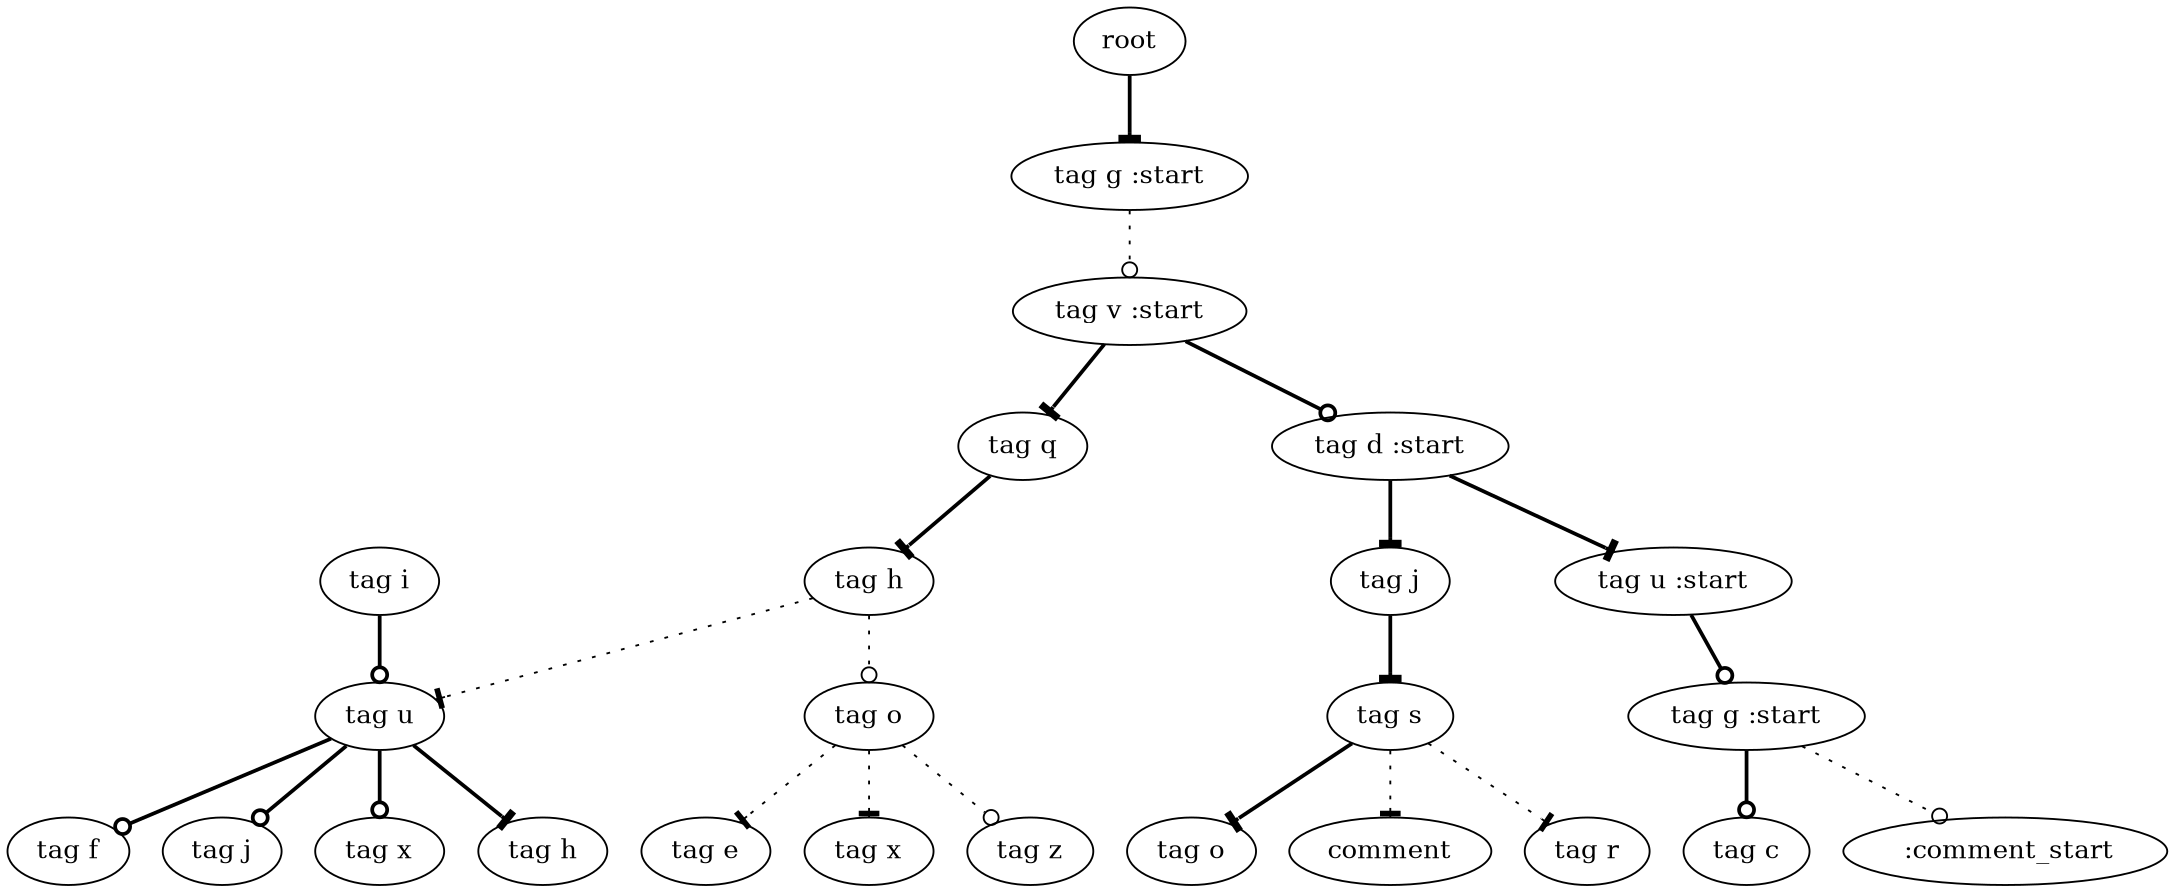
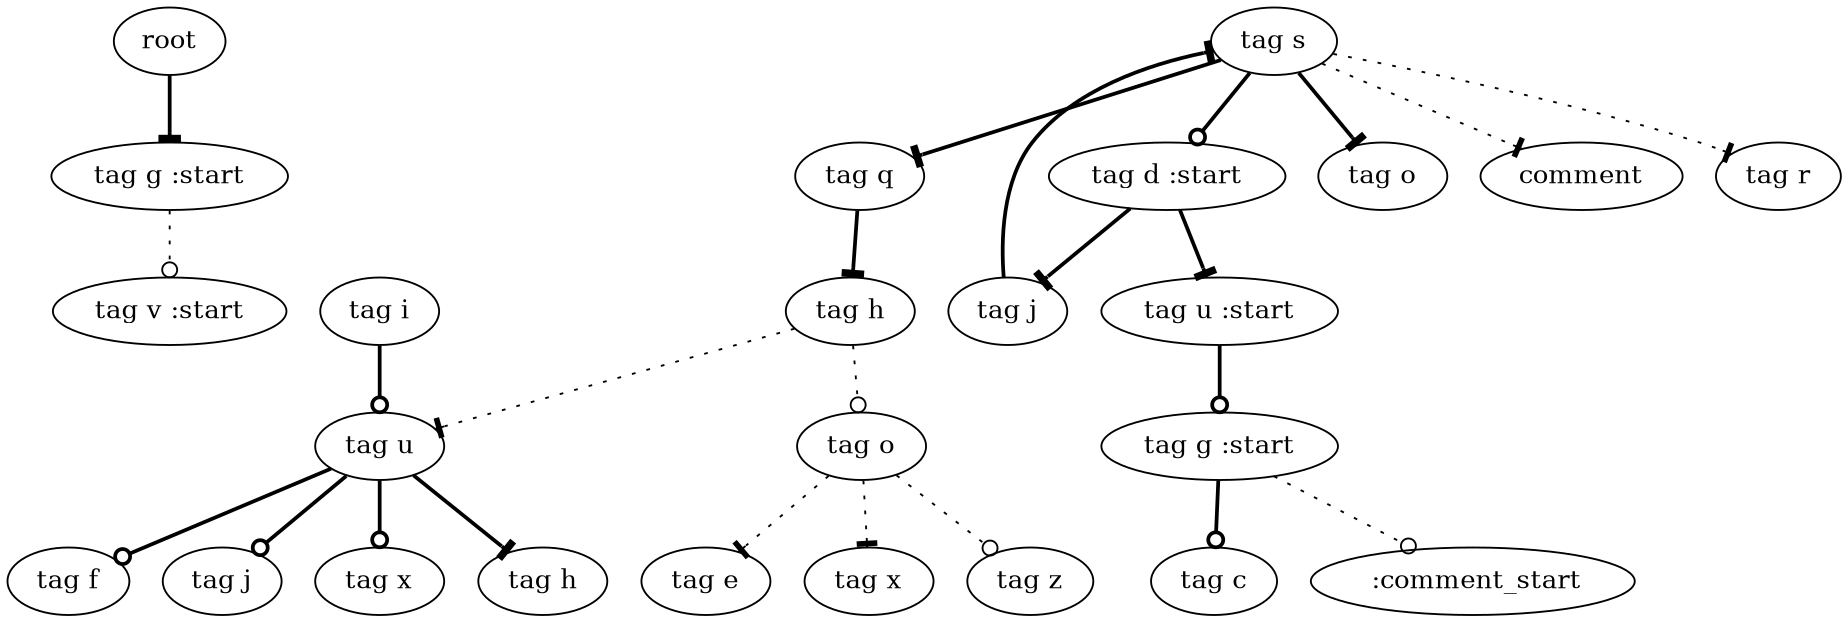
(1079, 375) -> (1034, 119)
(1253, 375) -> (1226, 102)
